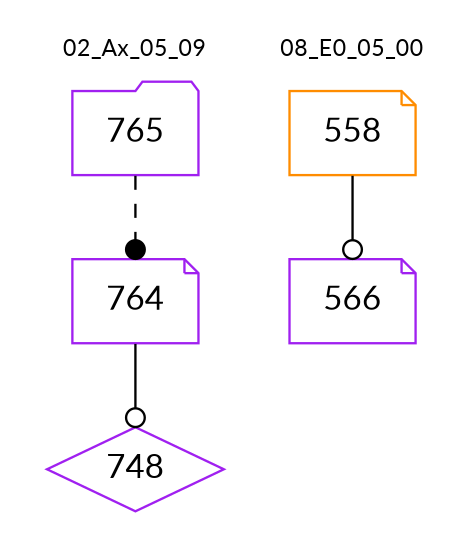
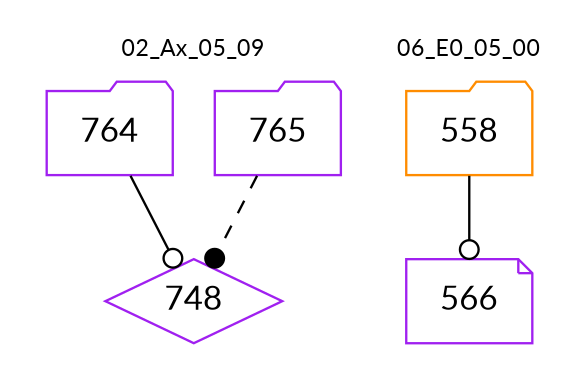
(353, 50) -> (469, 50)
(353, 133) -> (469, 133)
(135, 208) -> (238, 213)
(135, 301) -> (110, 133)
